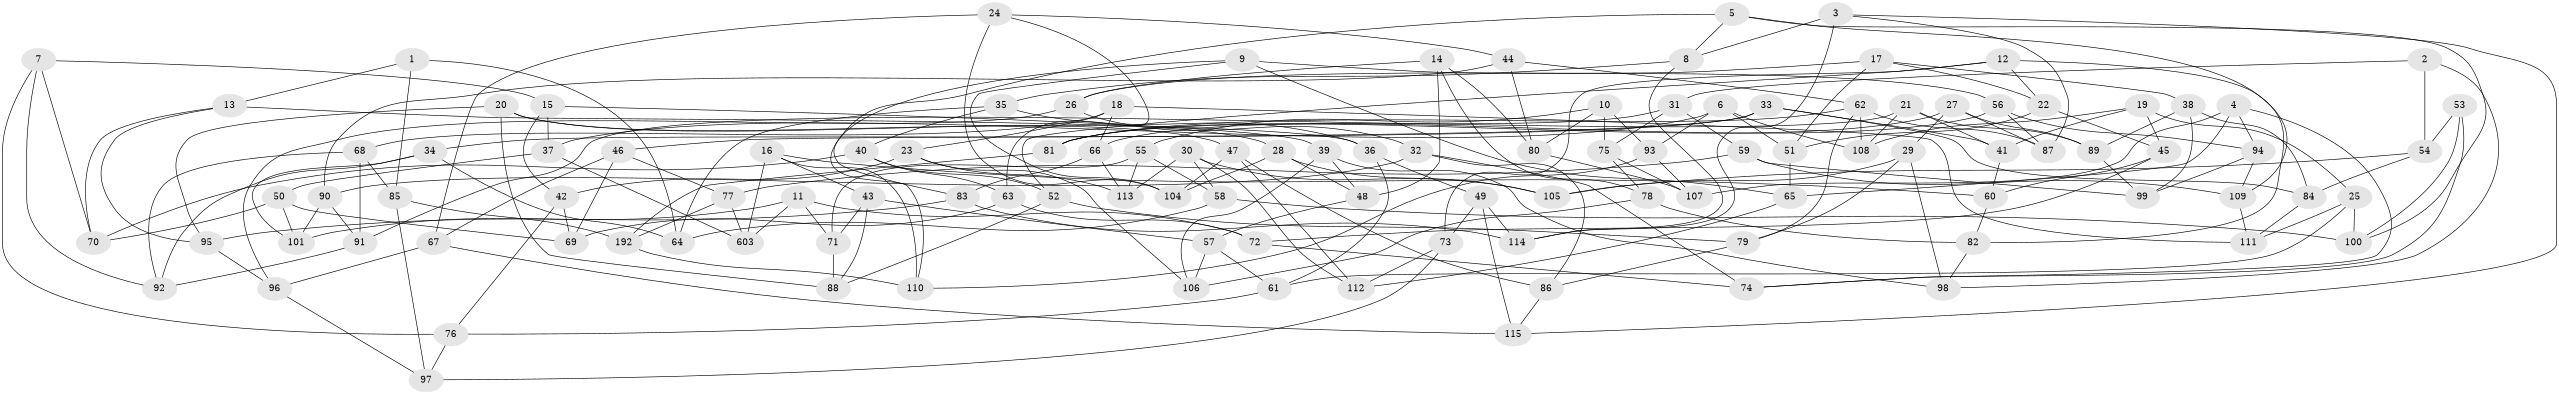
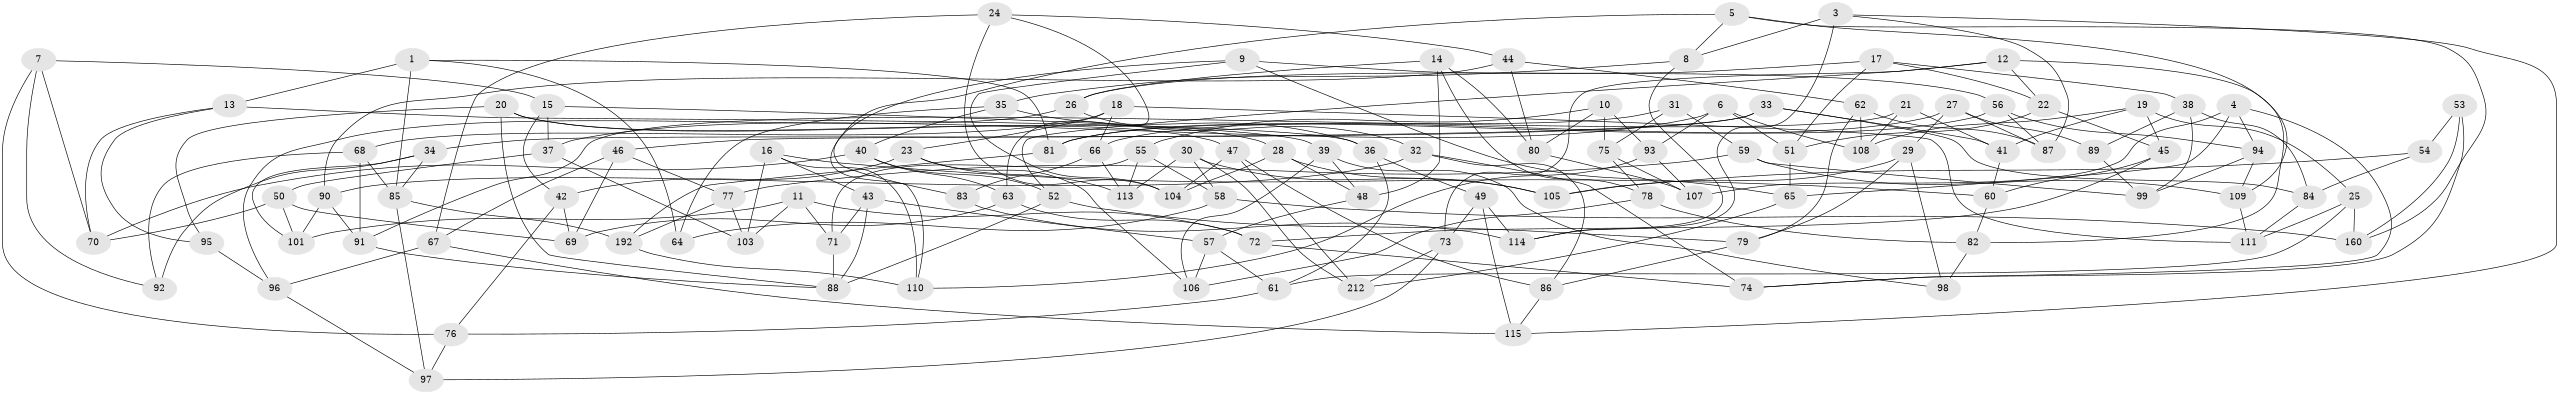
(2425, 60) -> none
(1453, 120) -> (755, 65)
(2000, 128) -> none
(542, 210) -> (413, 174)
(585, 219) -> none
(746, 243) -> (746, 243)
(2354, 243) -> (2354, 243)
(256, 269) -> (573, 273)
(1356, 289) -> (1356, 289)
